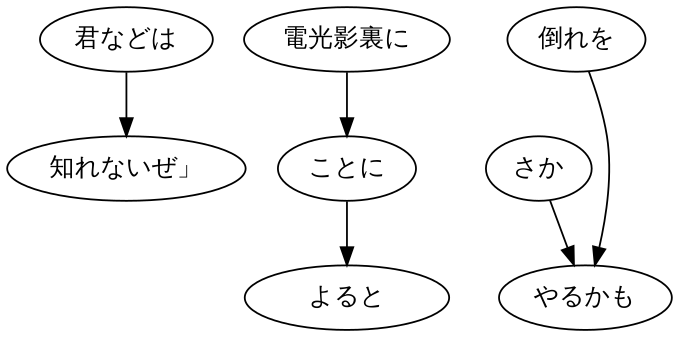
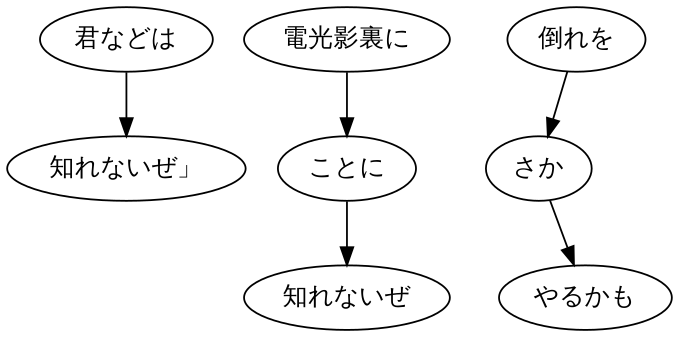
(609, 158) -> (560, 96)
(347, 298) -> (347, 298)
